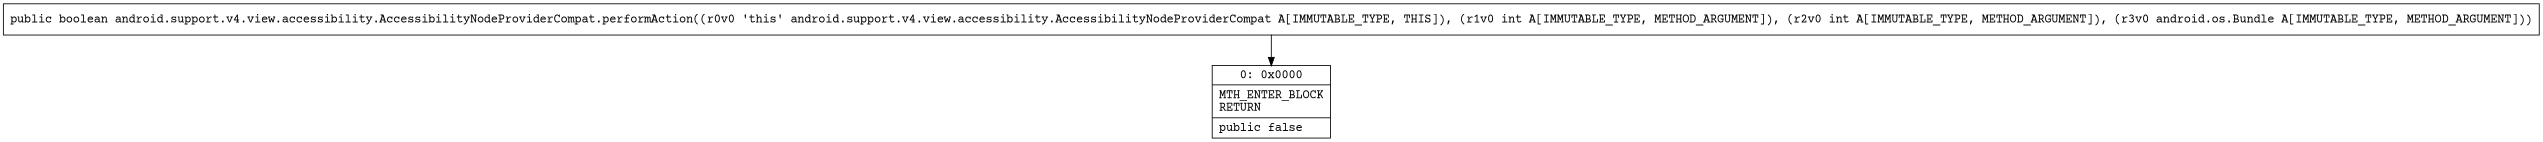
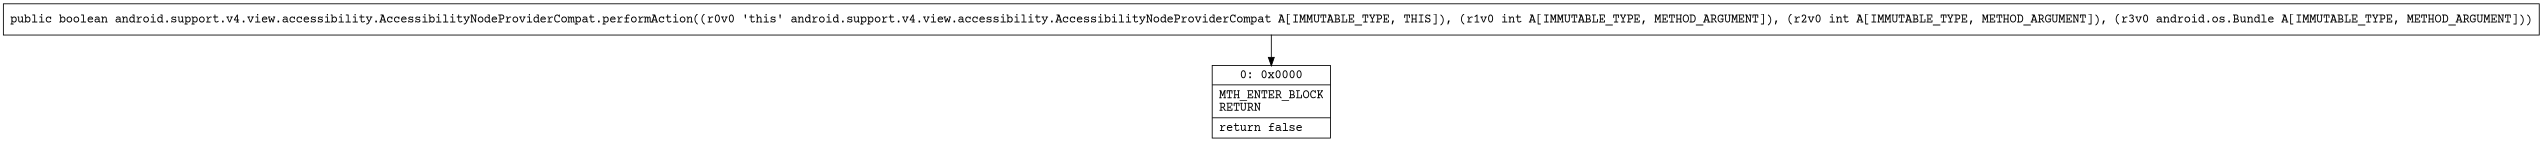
(1261, 128) -> (1261, 128)
